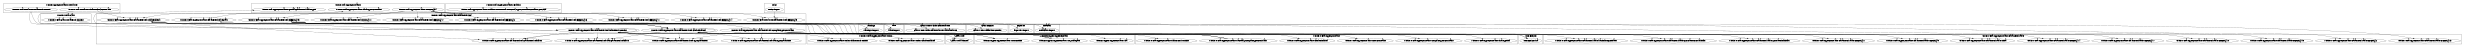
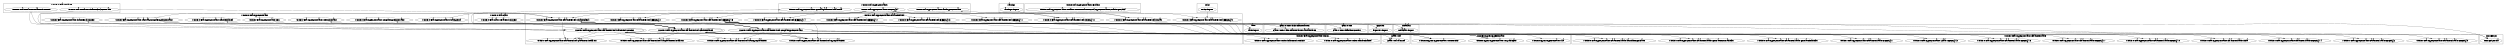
(62, 5) -> (62, 5)
(289, 10) -> (816, 10)
none -> (264, 20)
(774, 20) -> (1207, 20)
(615, 23) -> (1037, 14)
(987, 26) -> (1347, 26)
(2425, 41) -> (1935, 41)
